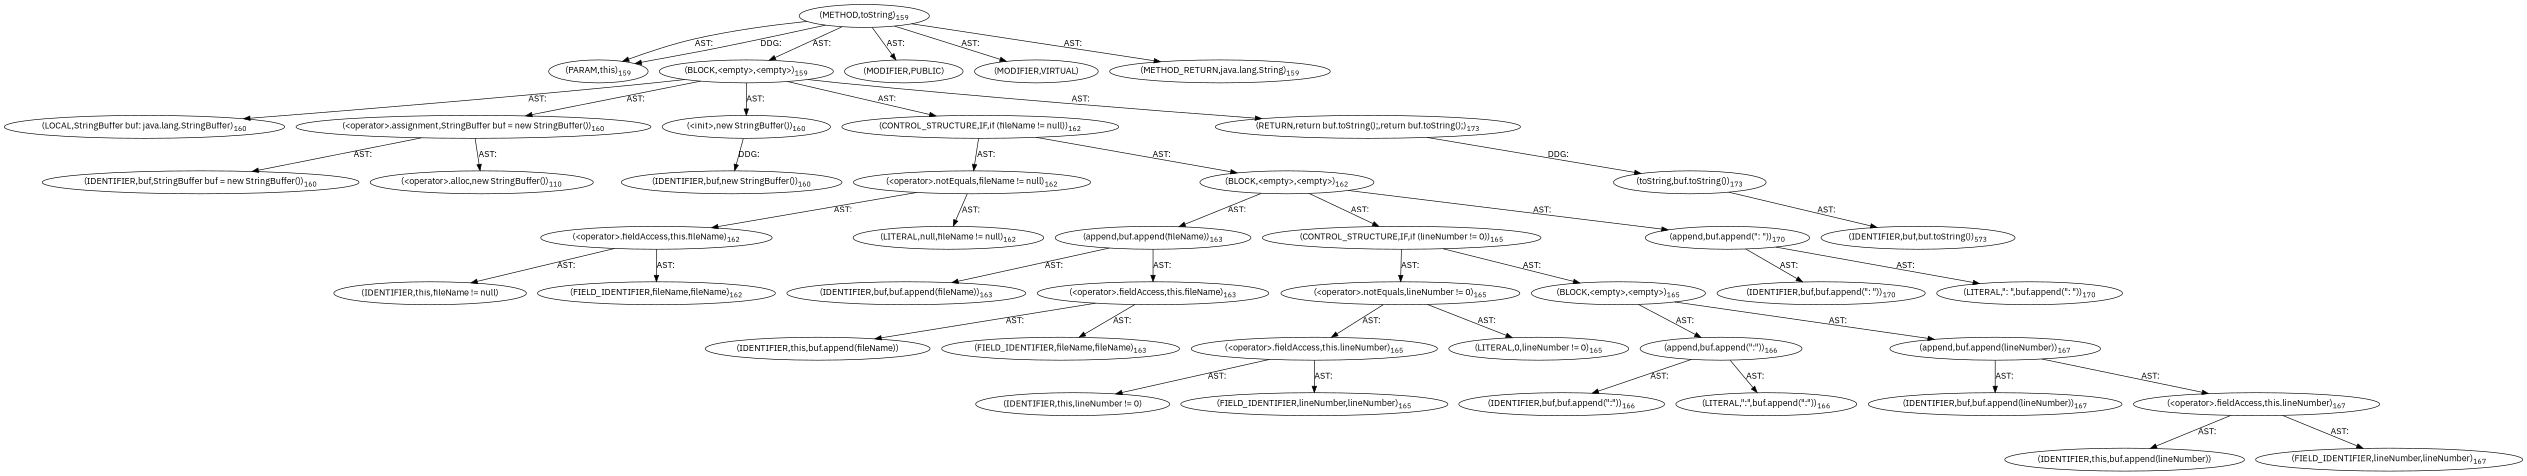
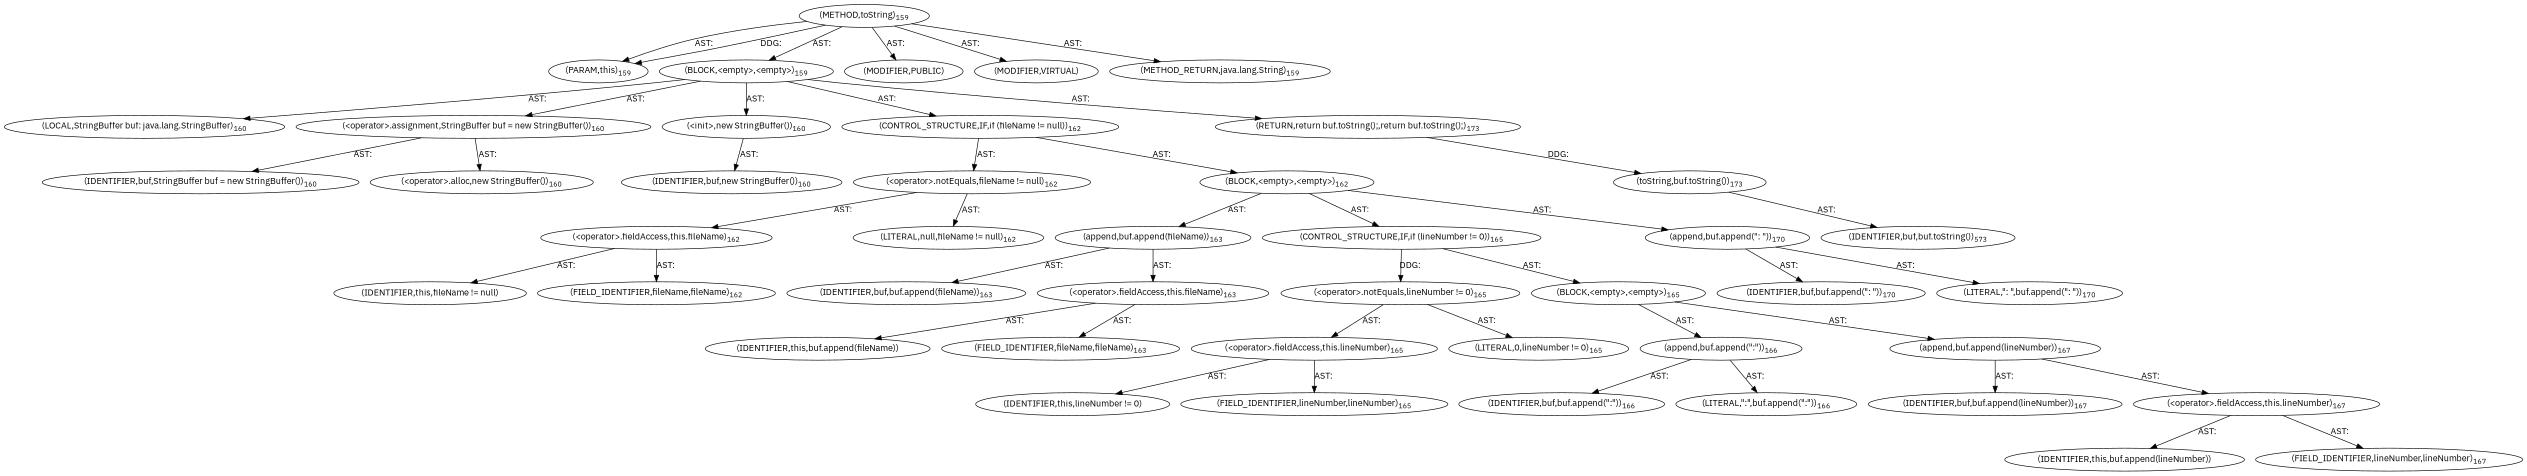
(750, 155) -> (750, 155)
(556, 181) -> (556, 181)
(1411, 266) -> (1411, 266)
